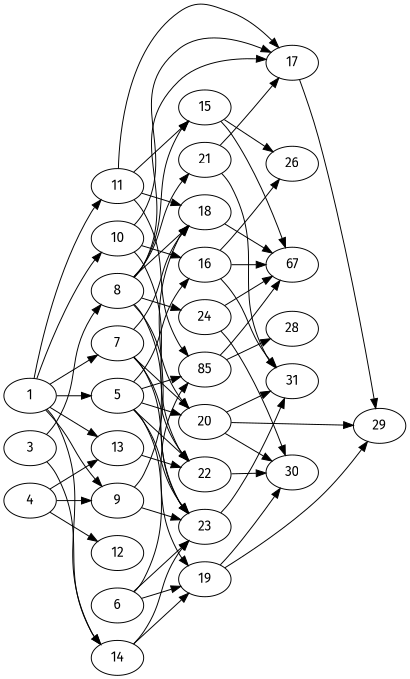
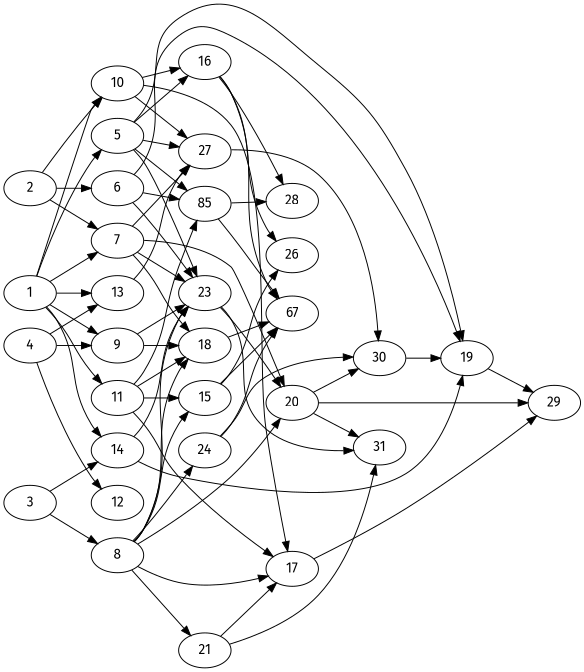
none -> (30, 188)
(246, 316) -> (251, 125)
(151, 406) -> (249, 342)
(205, 474) -> (205, 151)
(249, 531) -> (419, 358)
